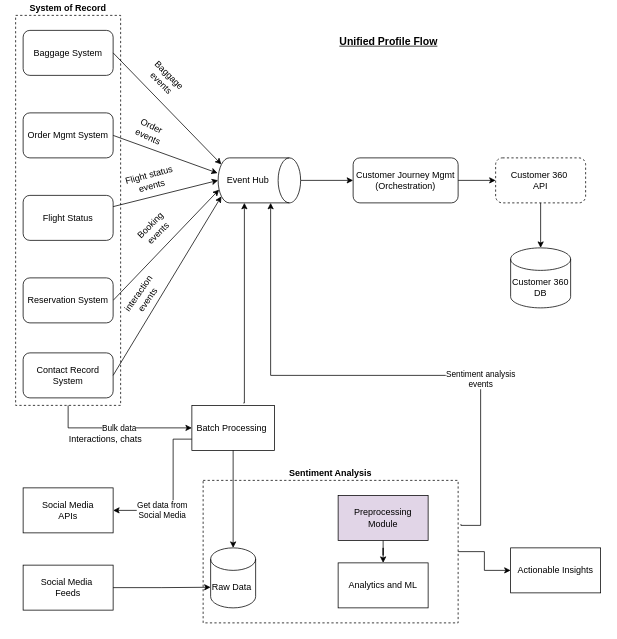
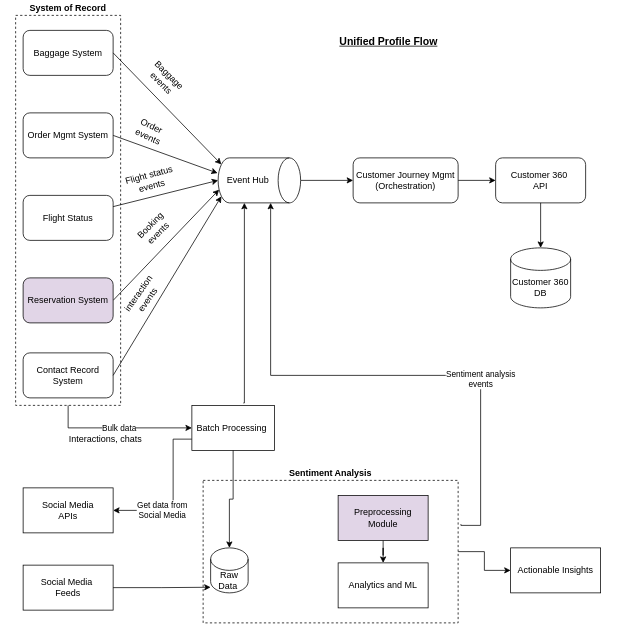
(540, 180) -> (540, 180)
(68, 300) -> (68, 300)
(233, 578) -> (229, 570)
